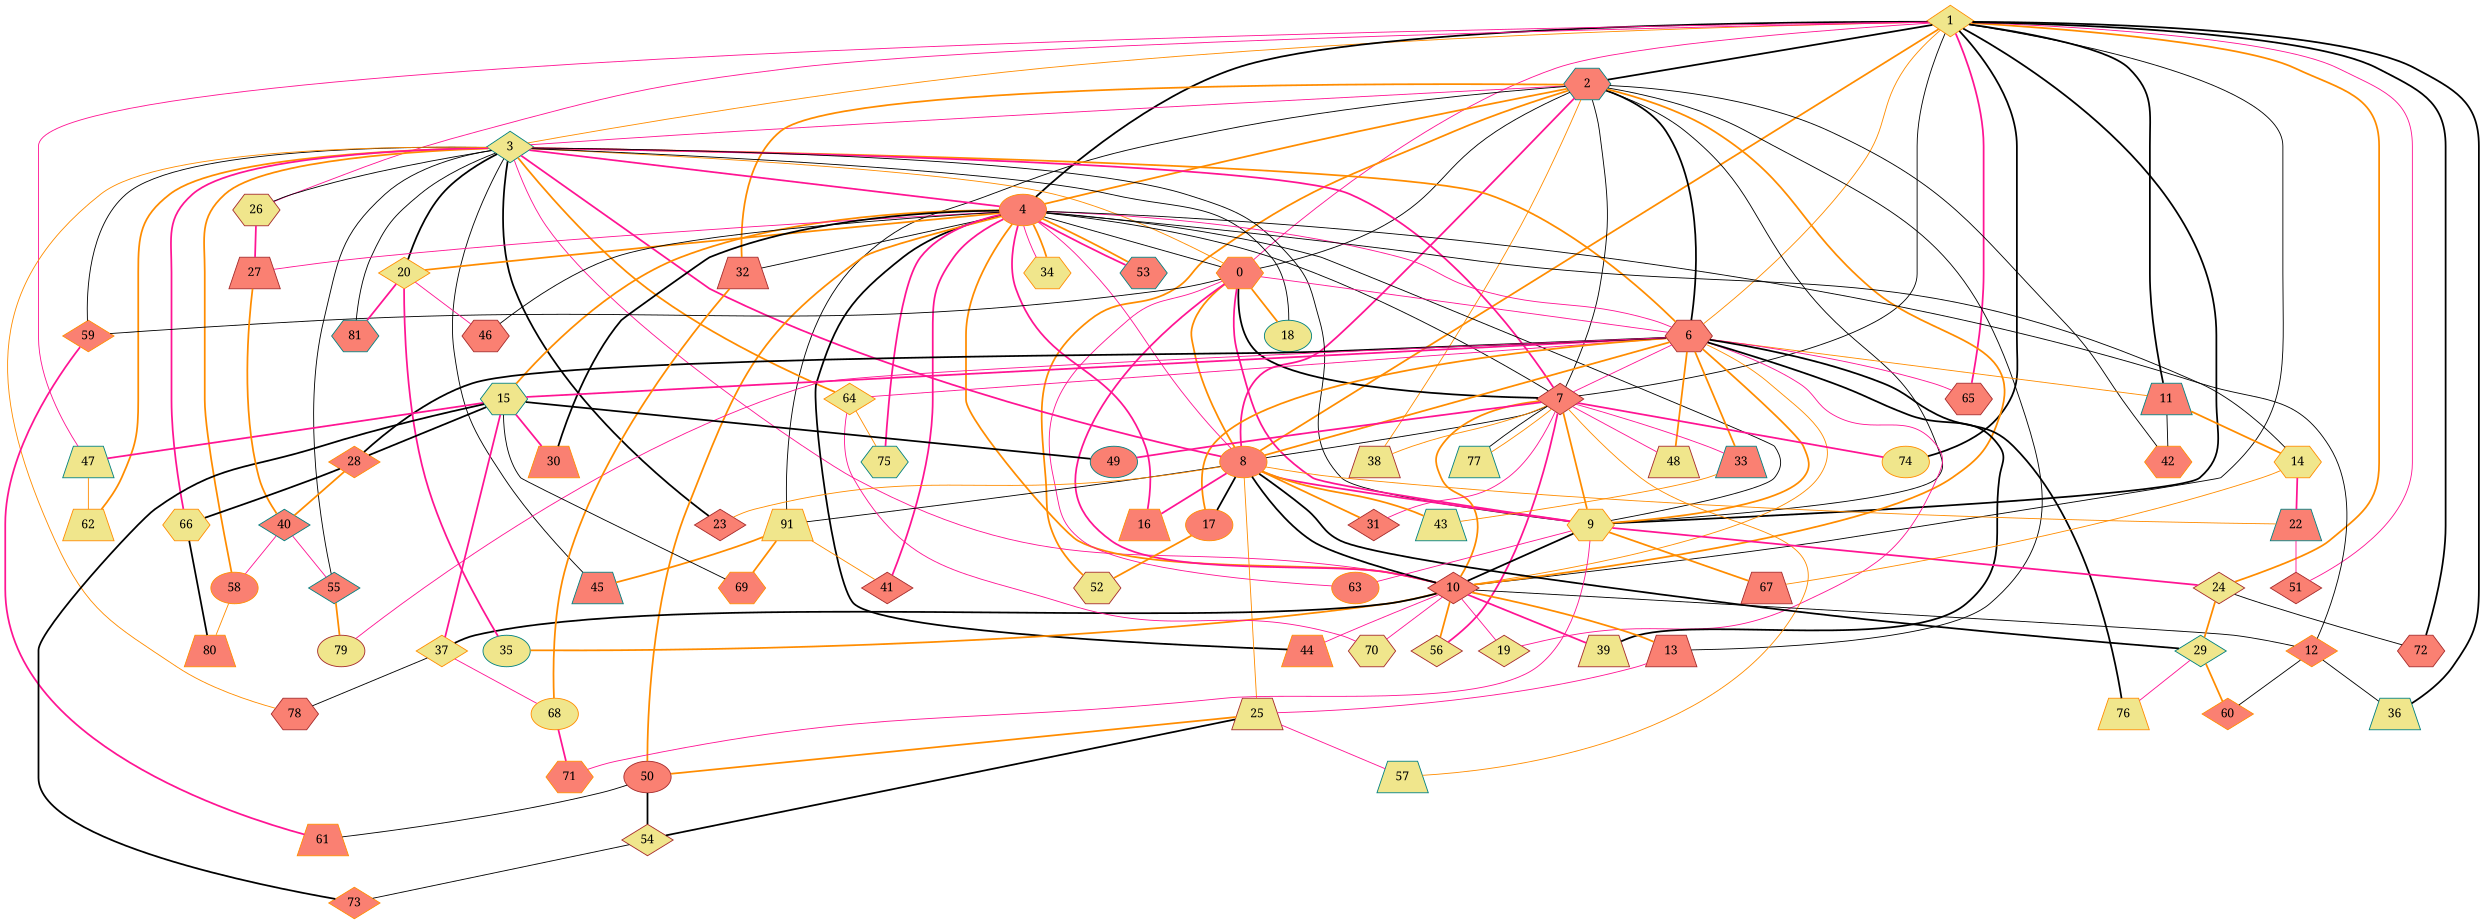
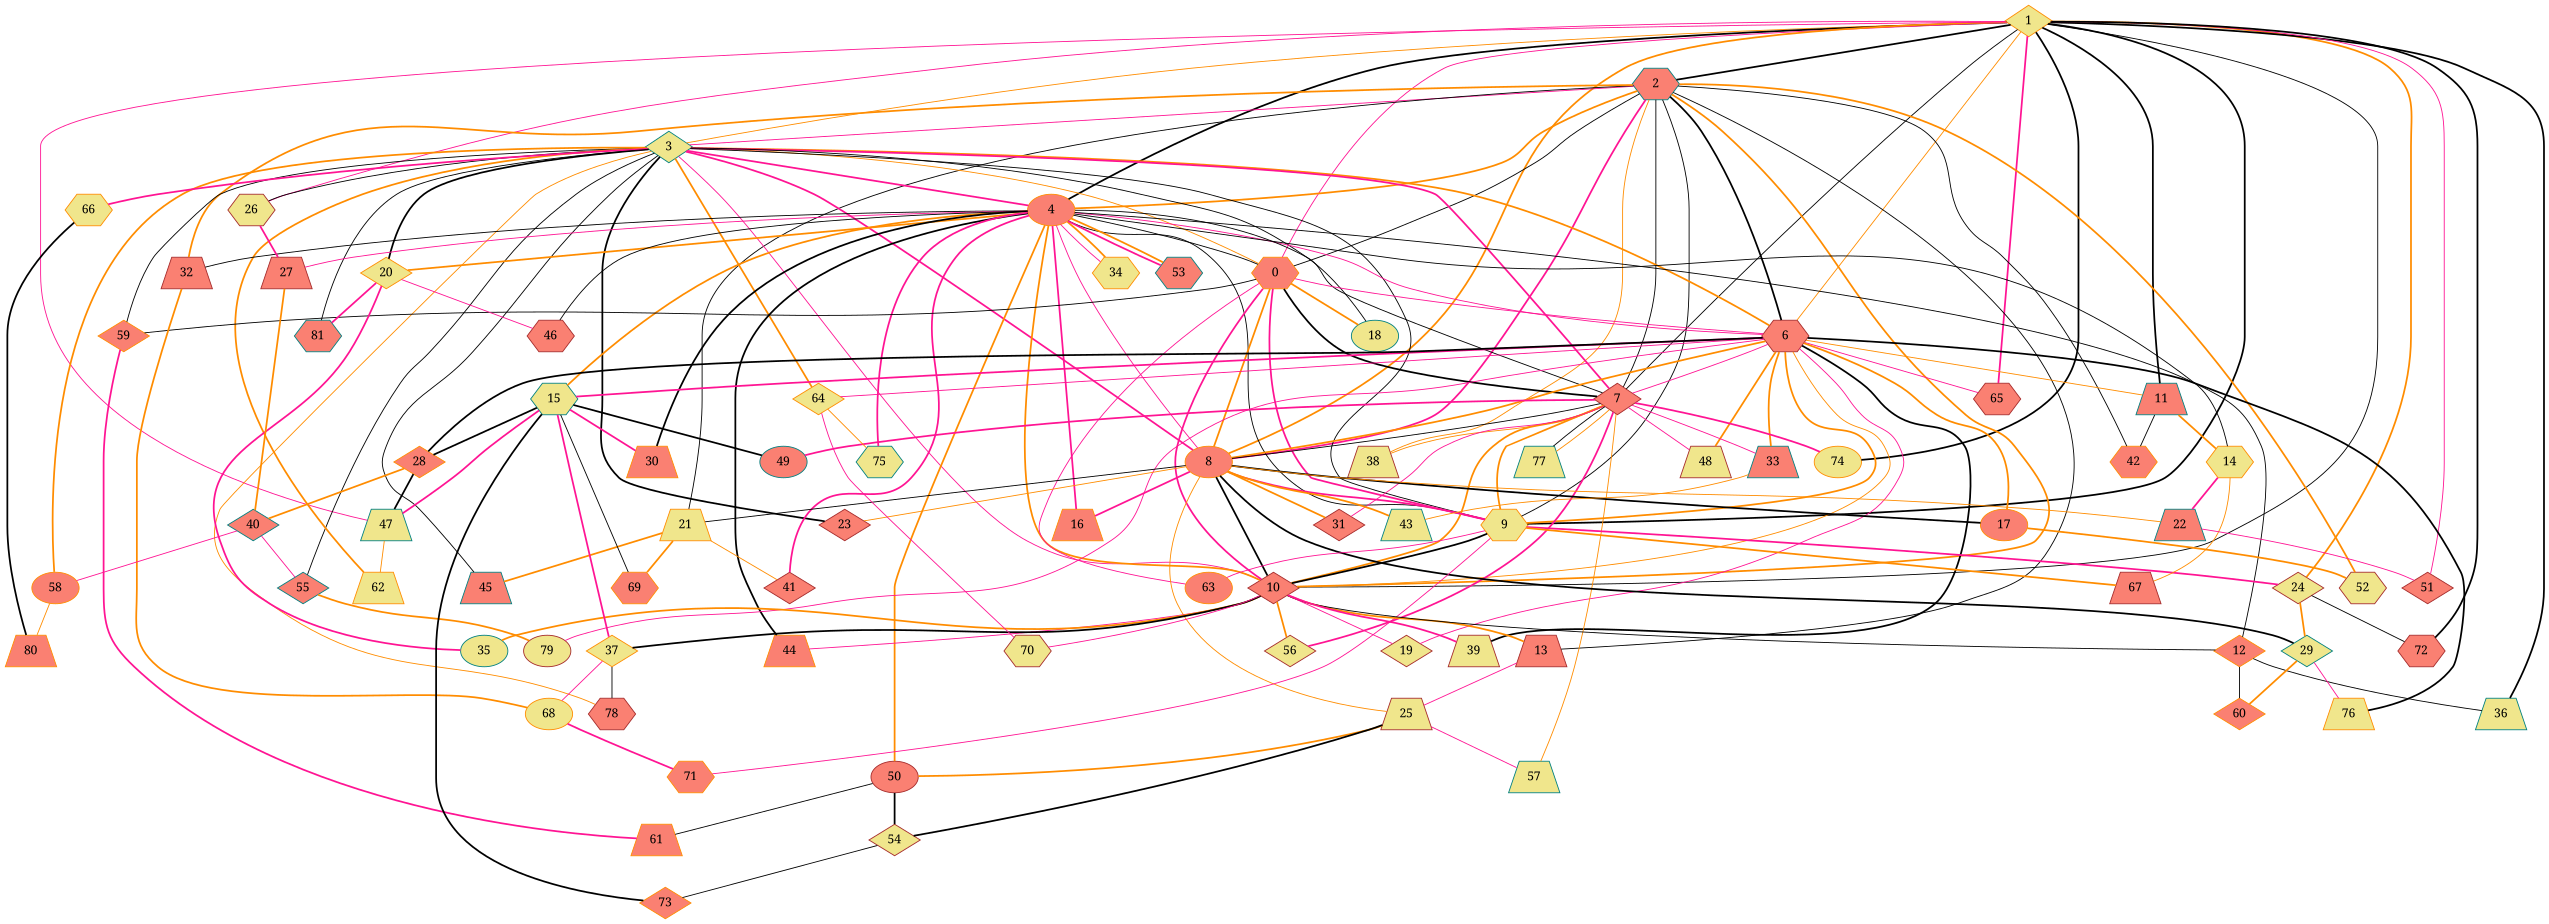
(273, 494) -> (404, 491)
(788, 525) -> (685, 525)
